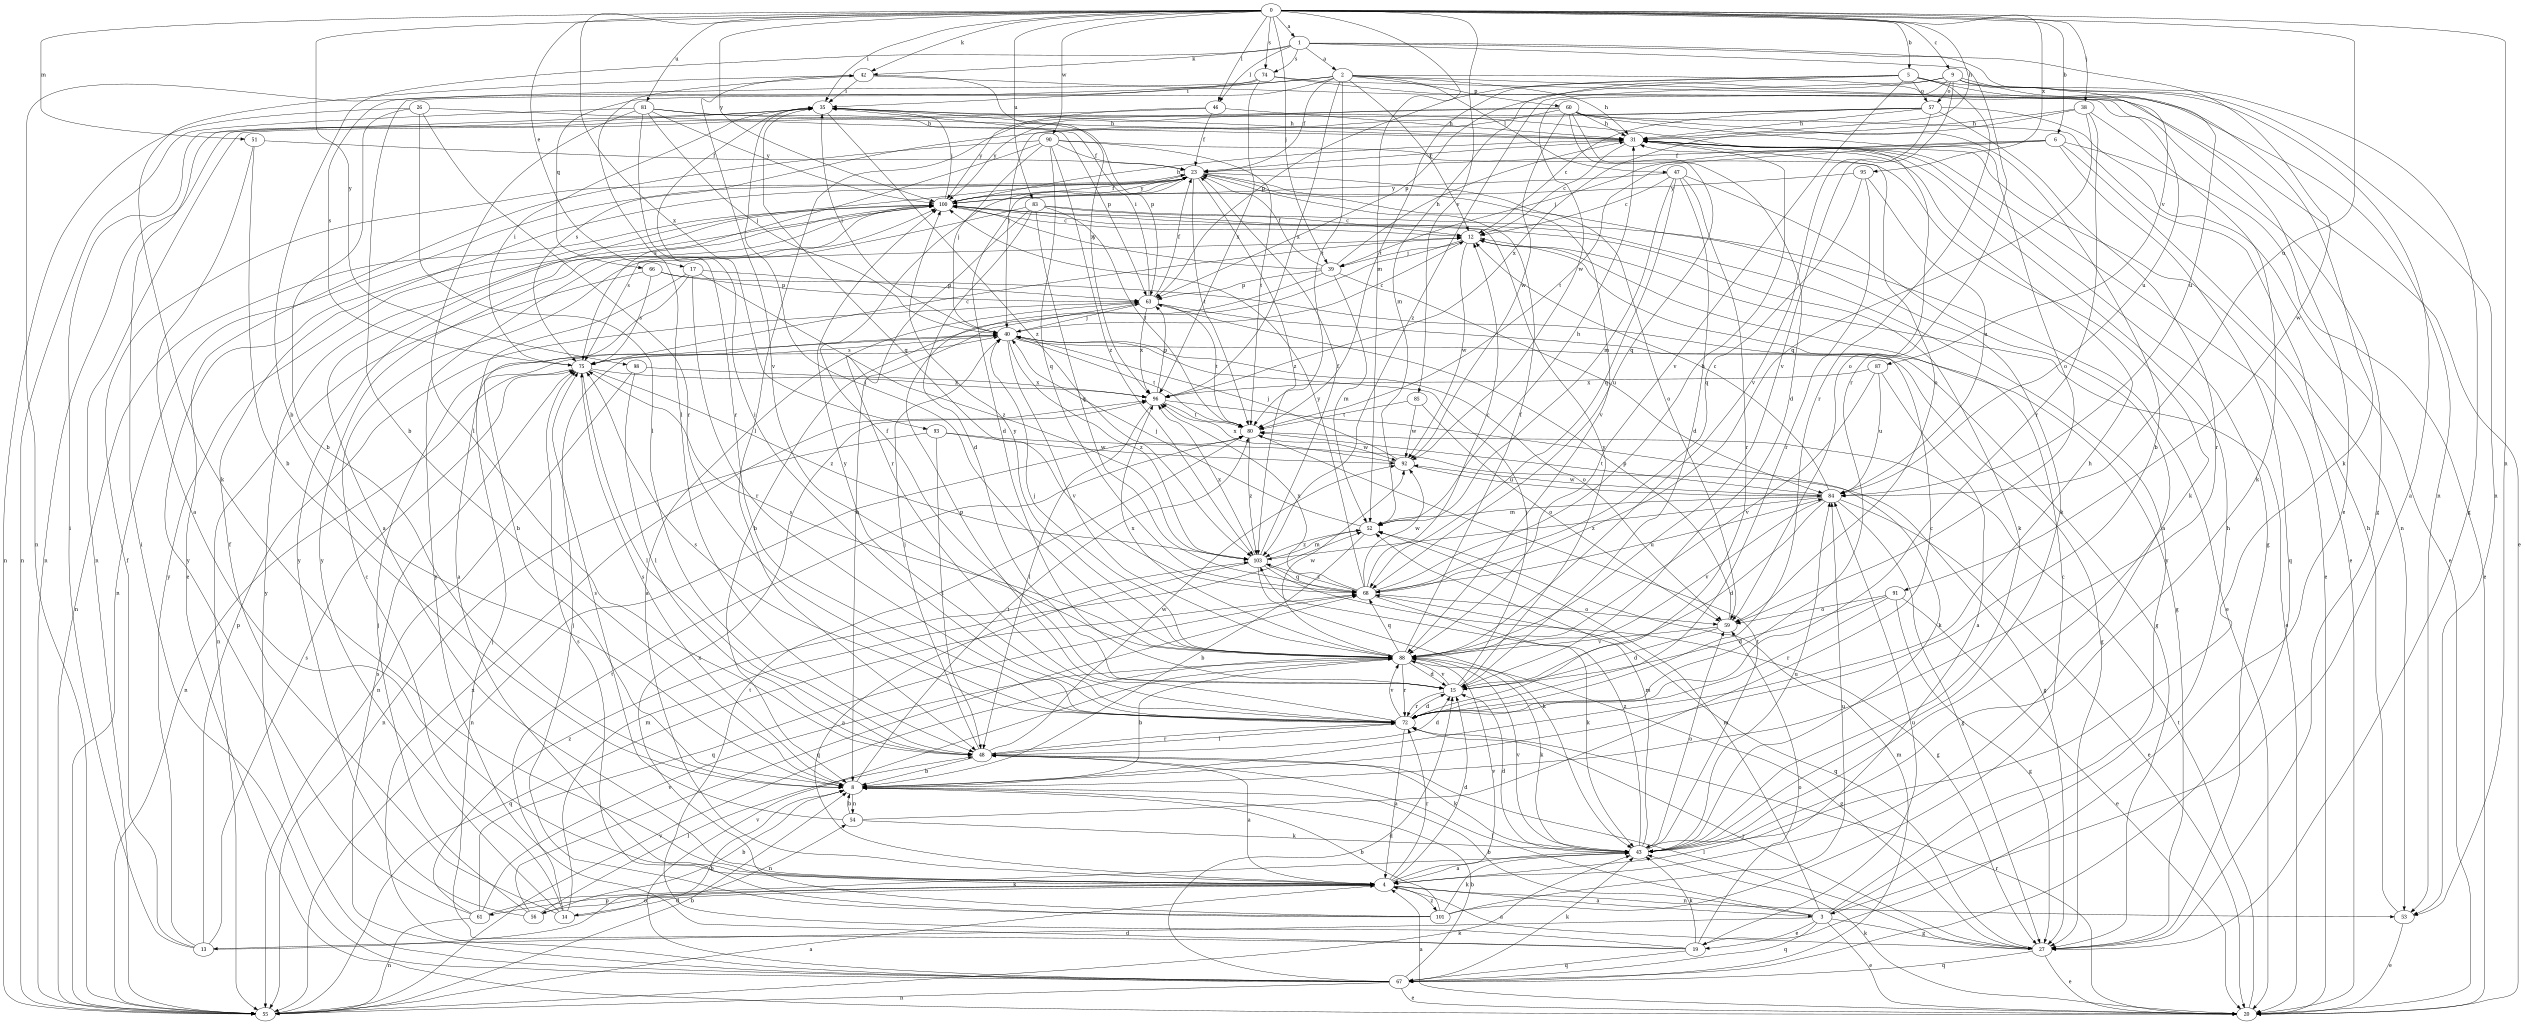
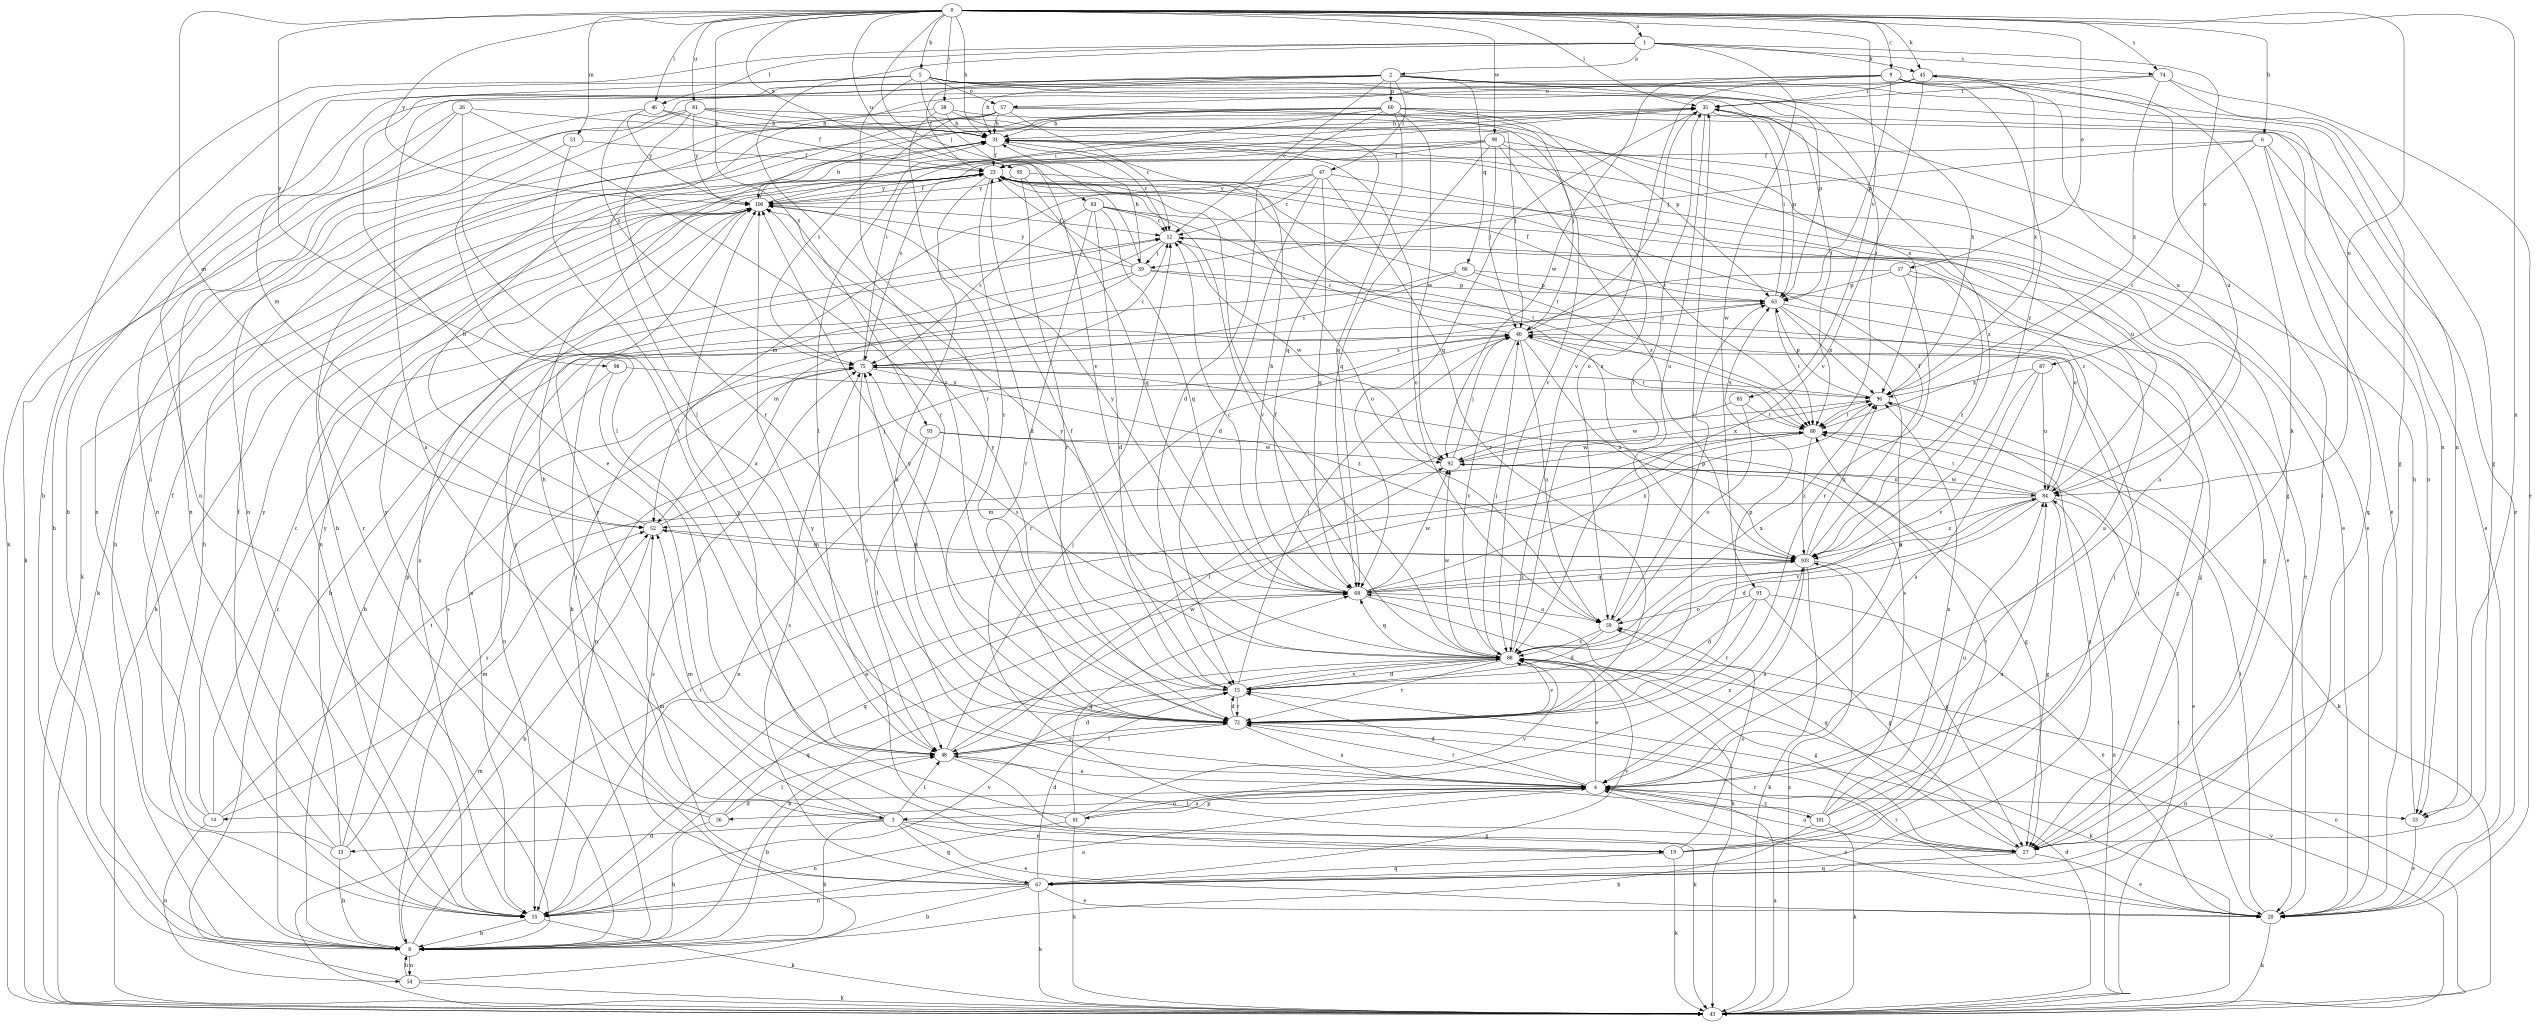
(864, 75) -> (1923, 75)
(919, 771) -> (719, 936)
